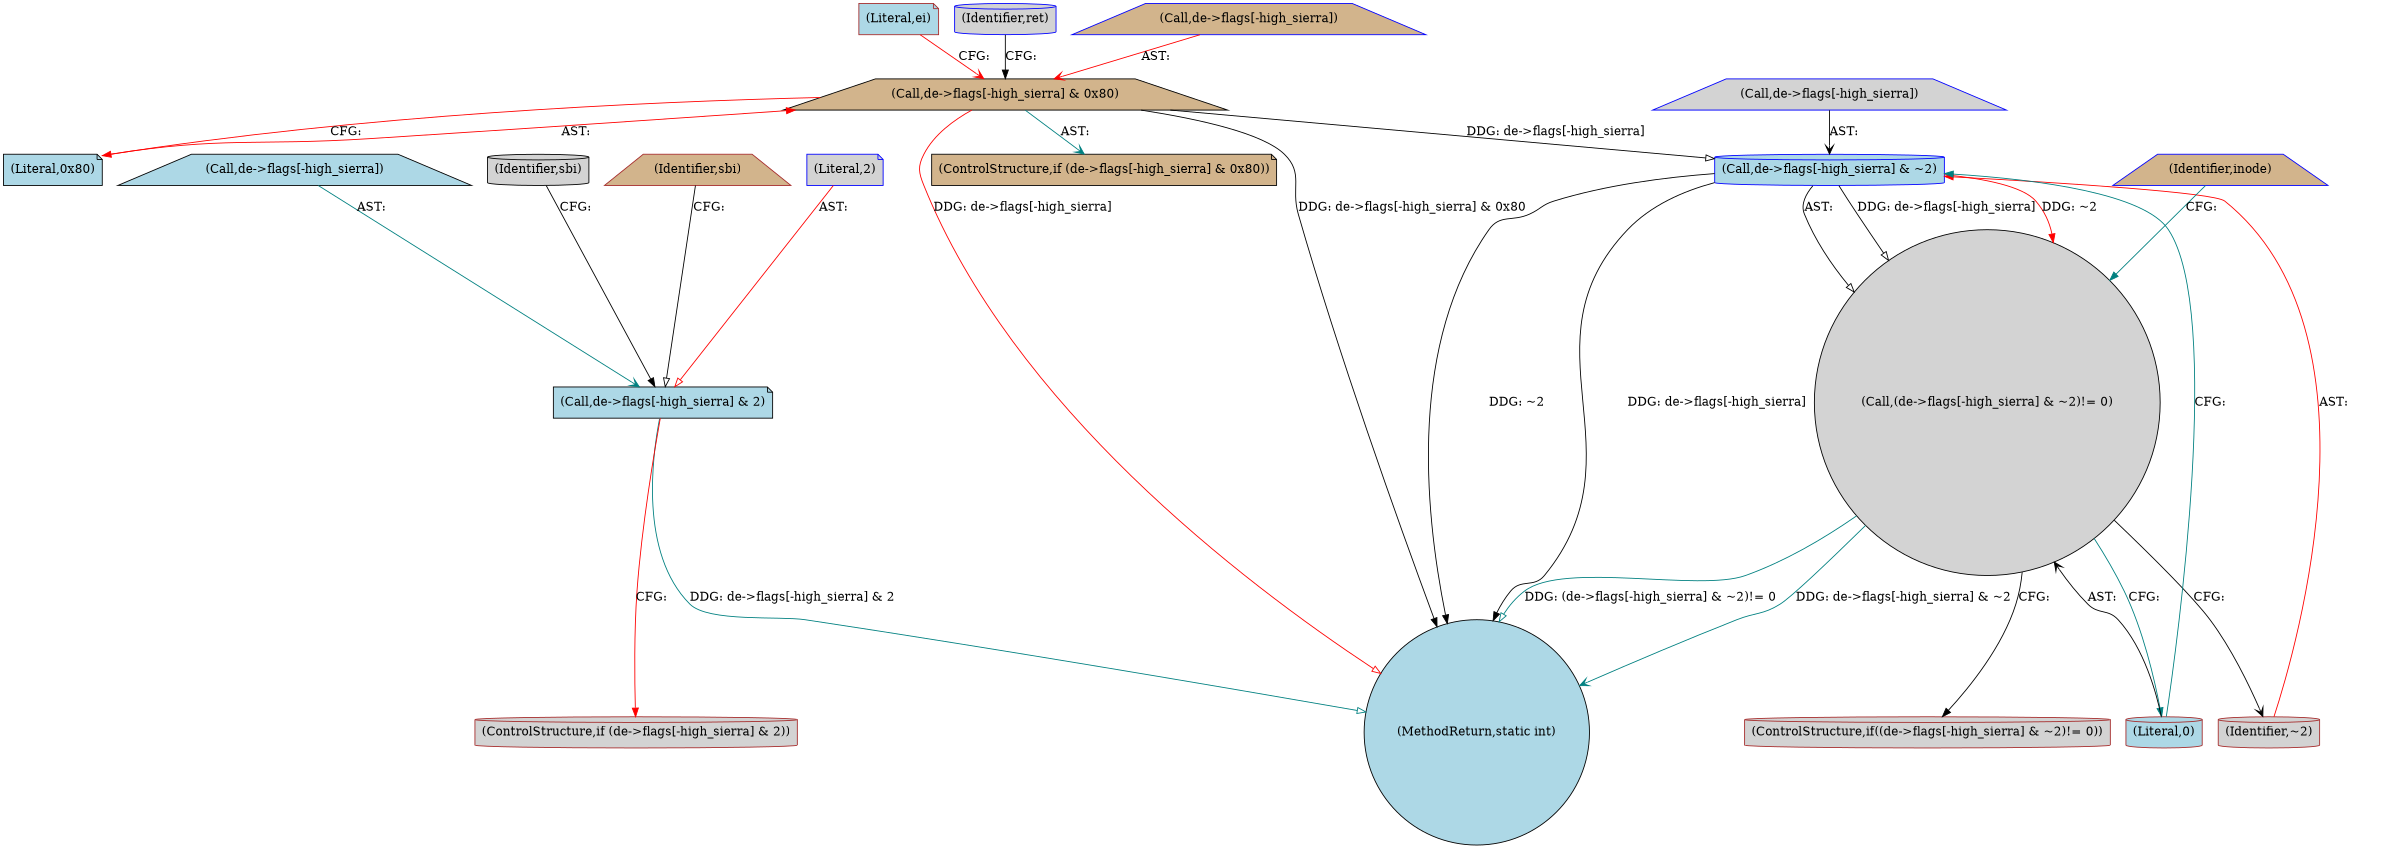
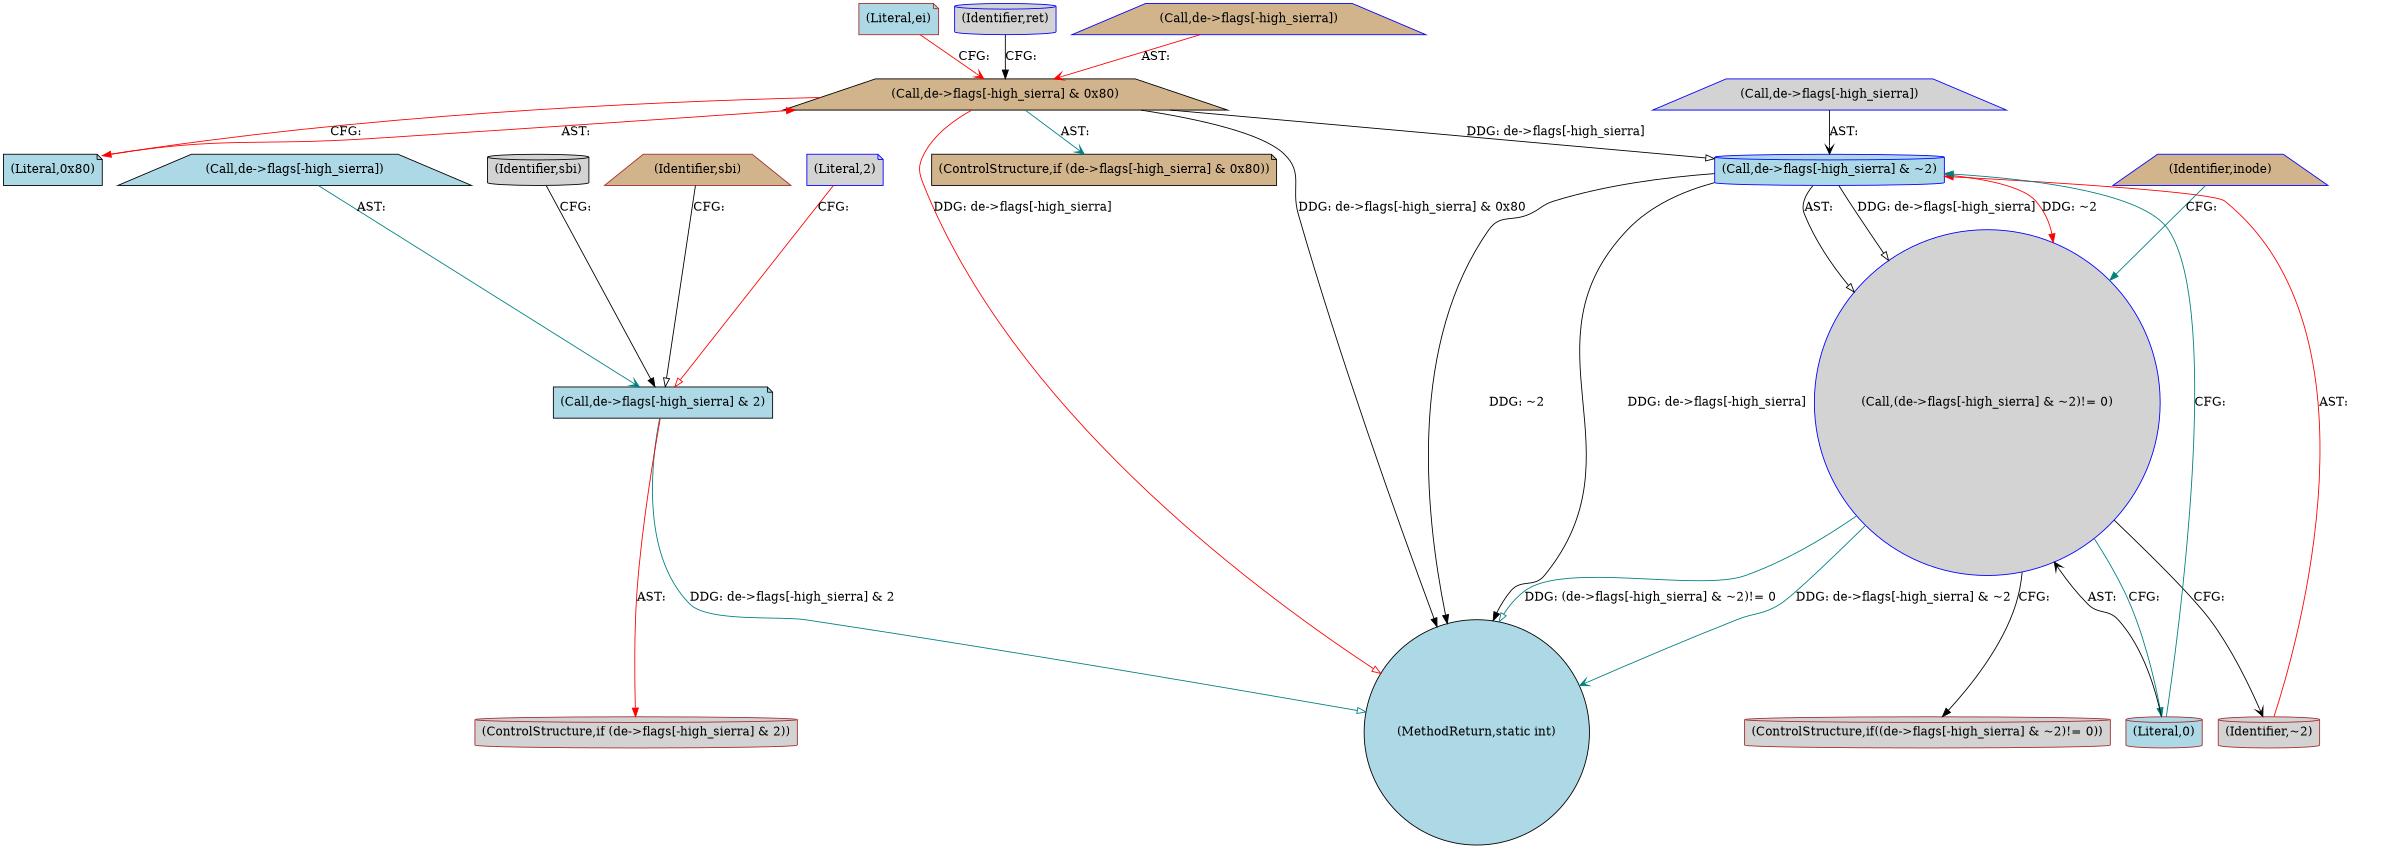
(835, 208) -> (835, 208)
(1987, 403) -> (1987, 403)
(653, 598) -> (653, 598)
